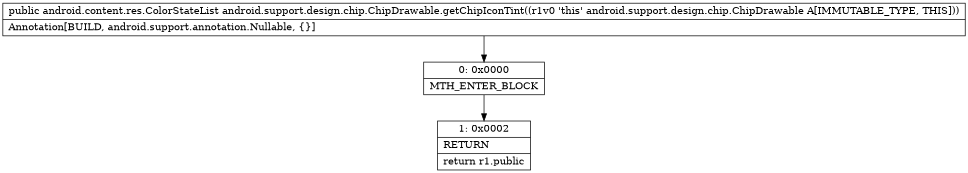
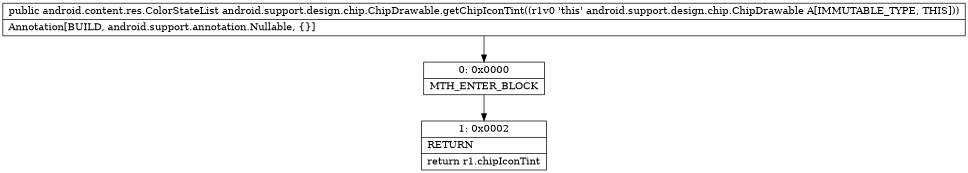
(484, 161) -> (484, 161)
